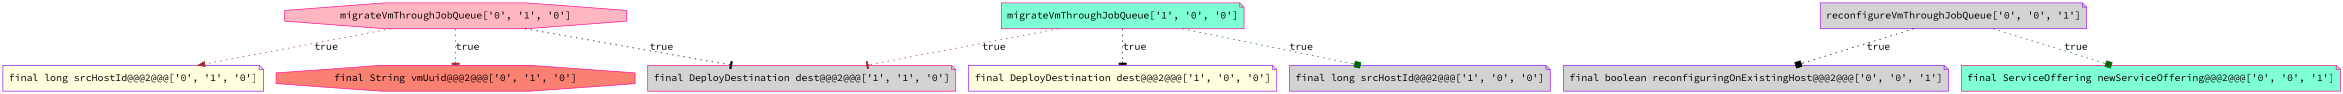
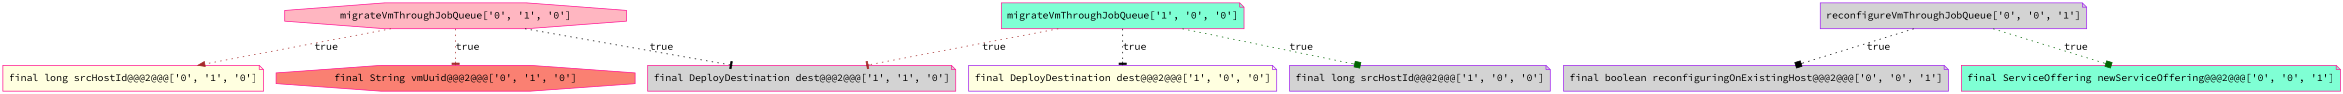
(133, 78) -> (133, 78)
